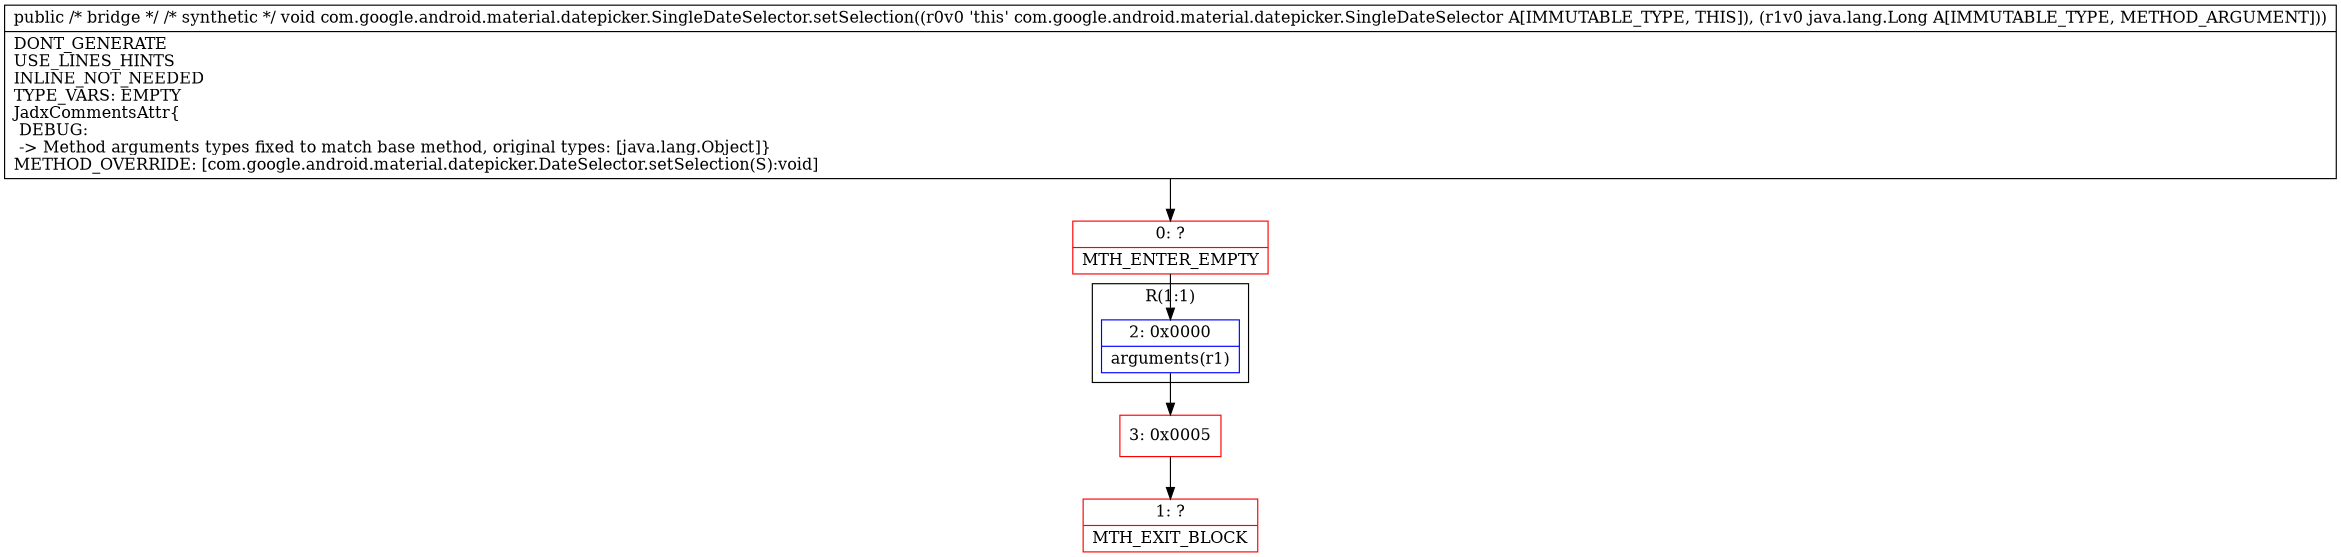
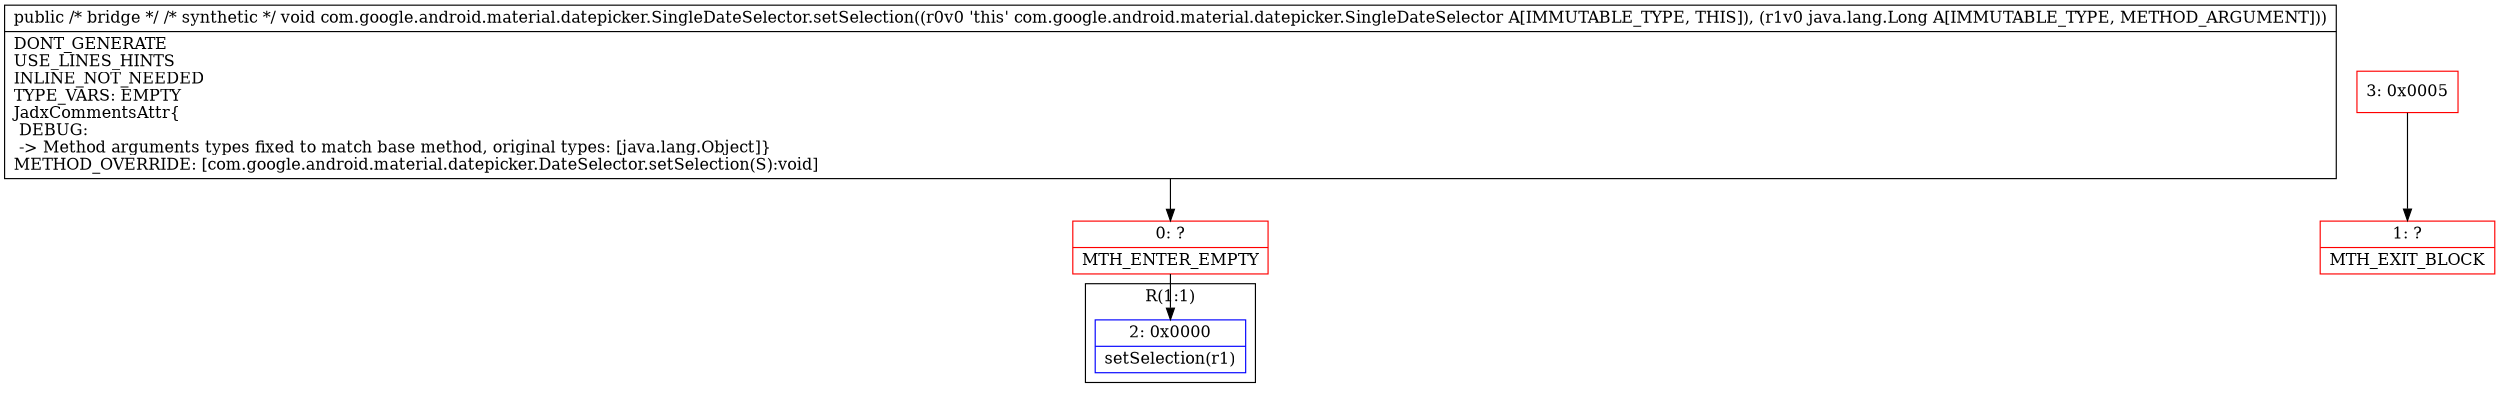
(1170, 359) -> (1170, 359)
(1170, 390) -> none
